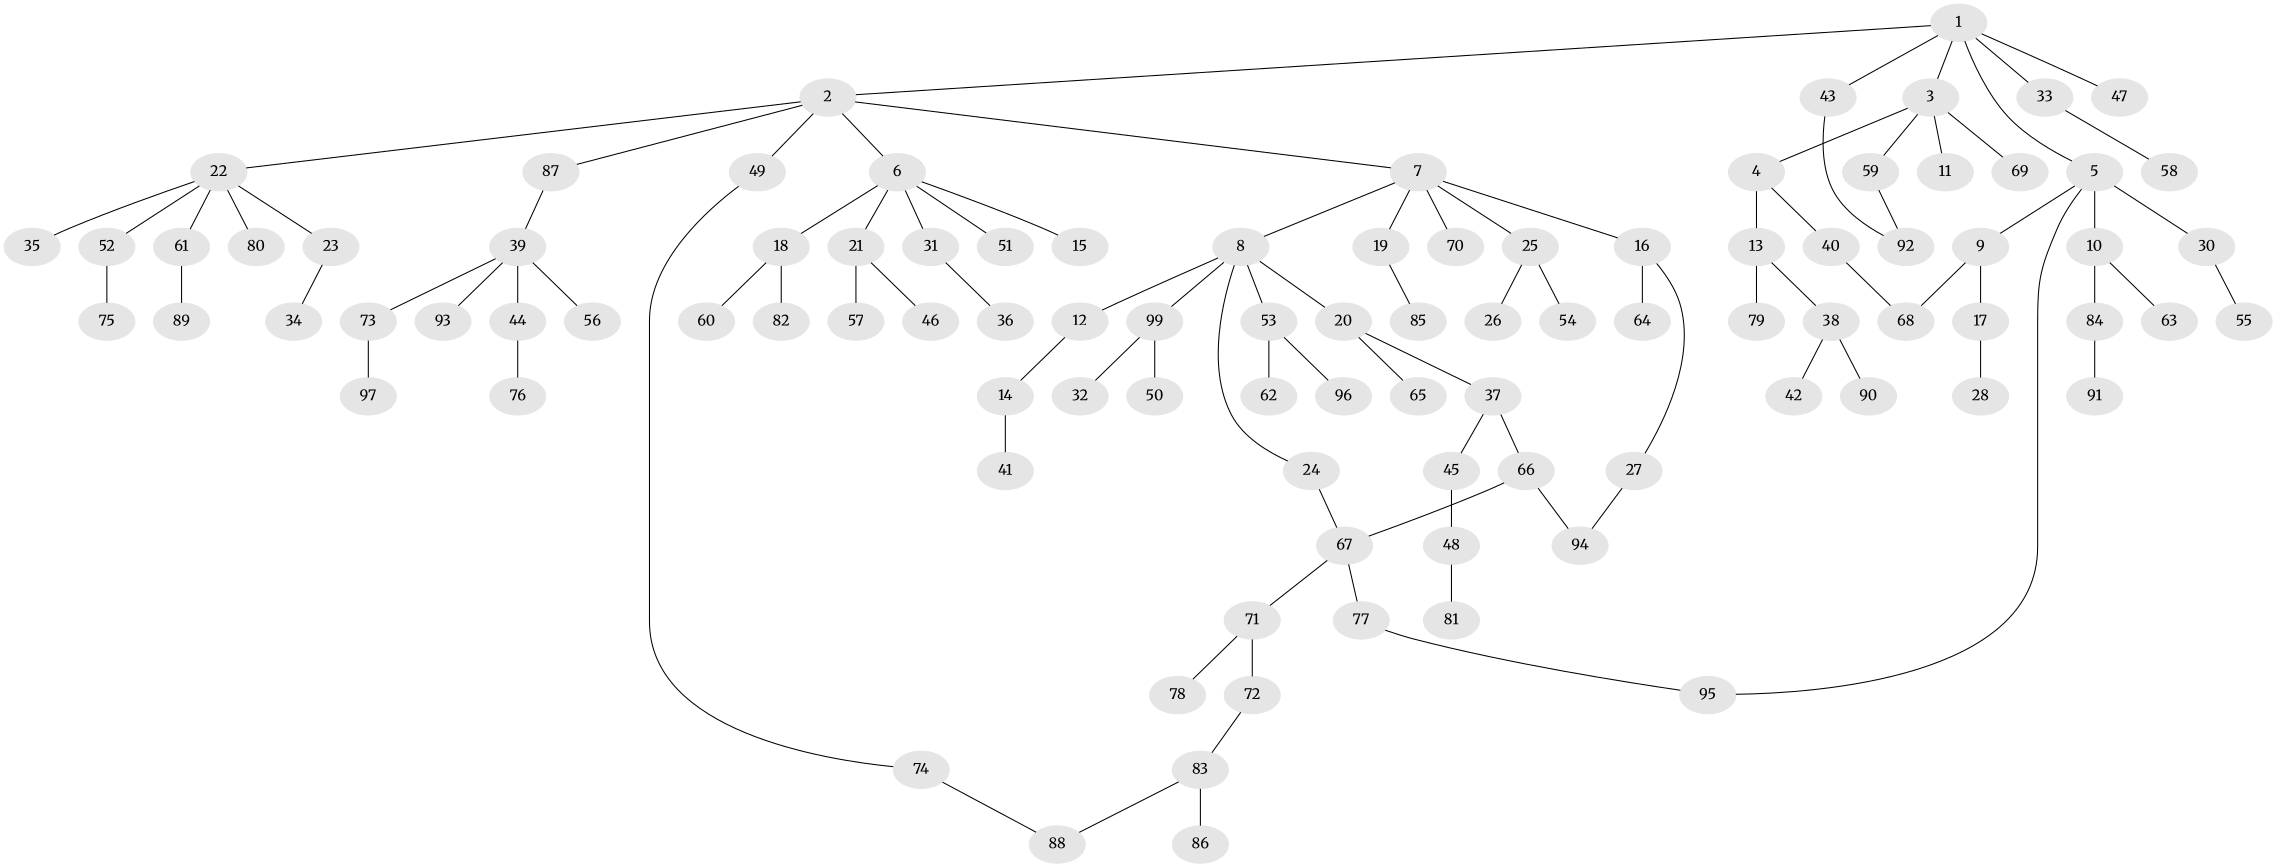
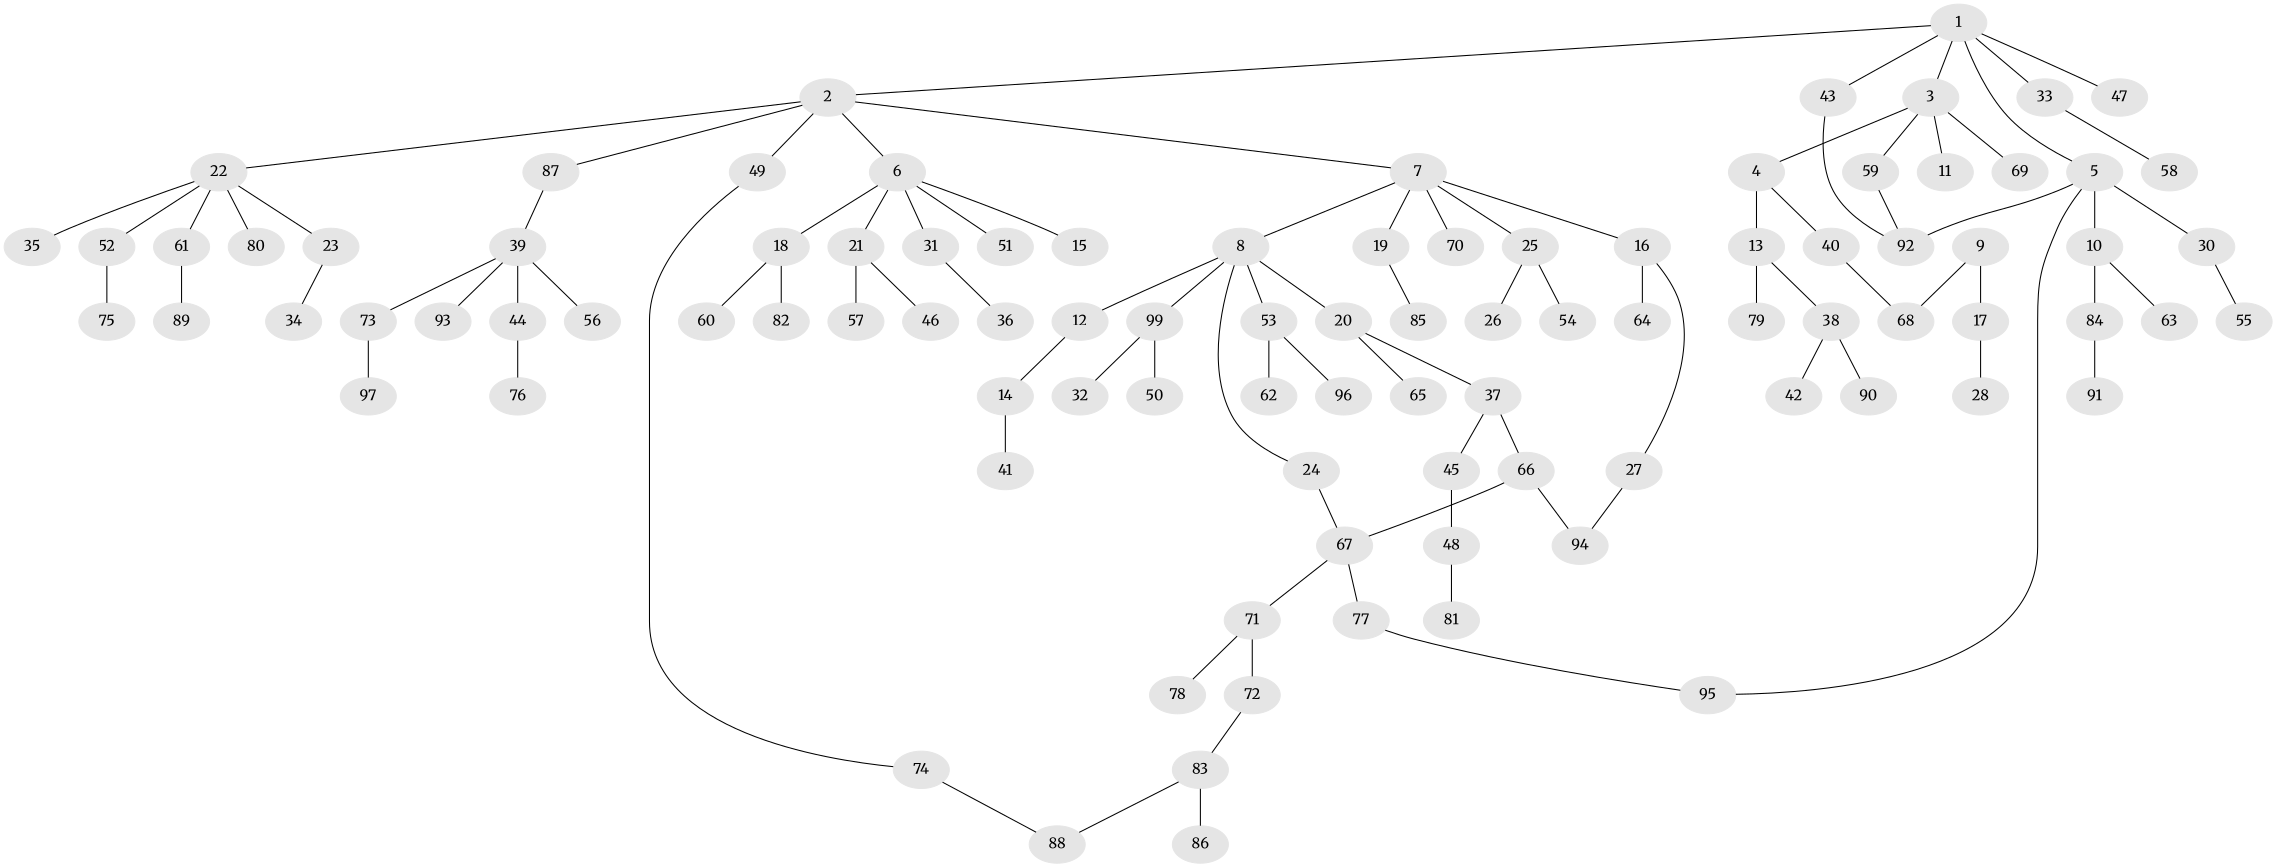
(2037, 210) -> (2000, 210)
